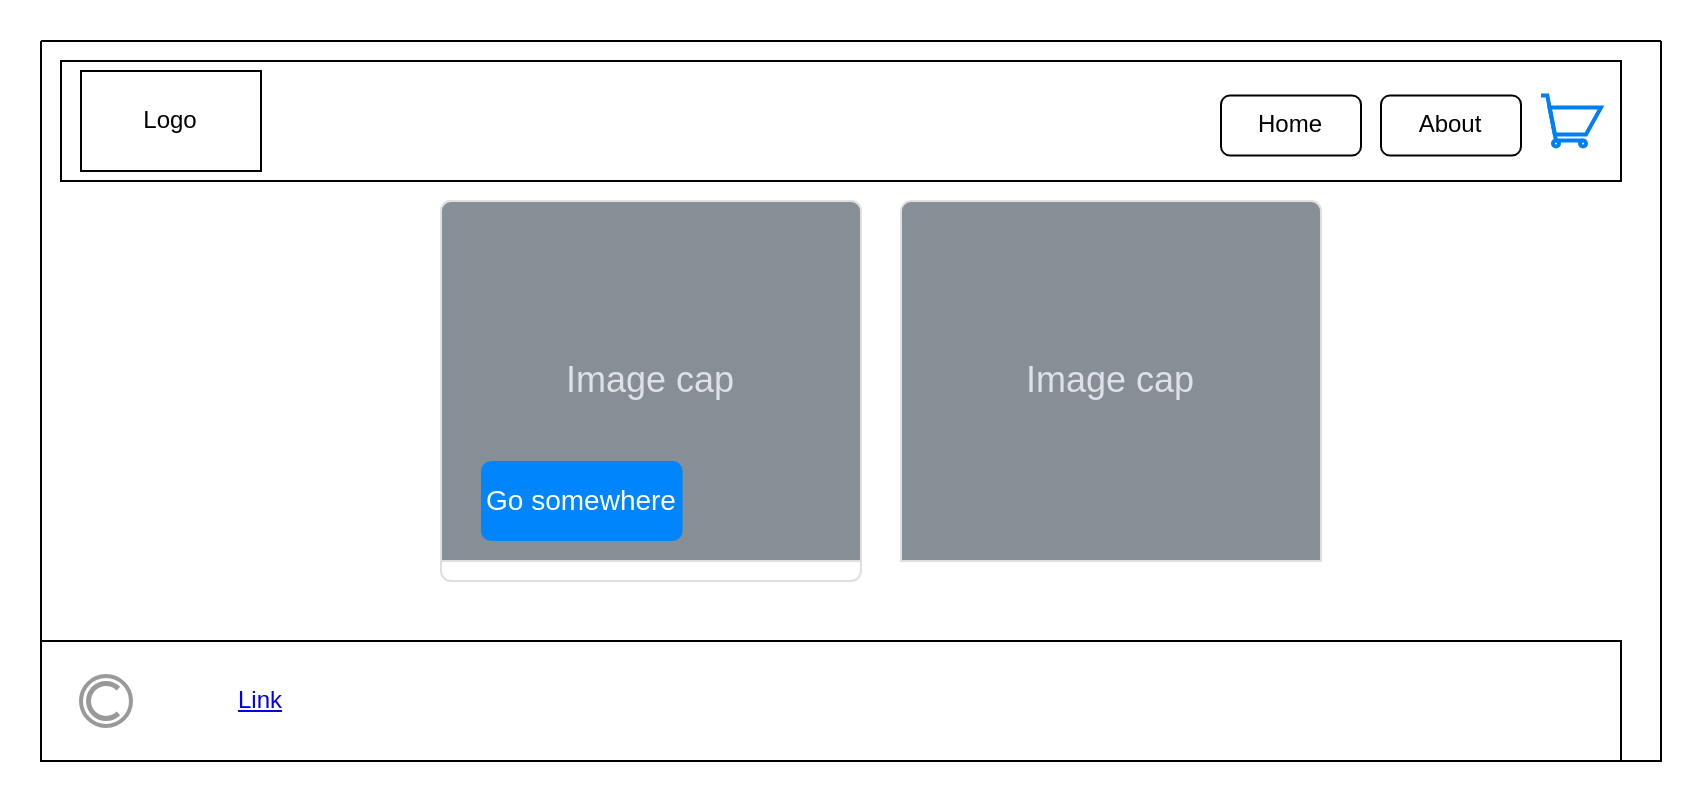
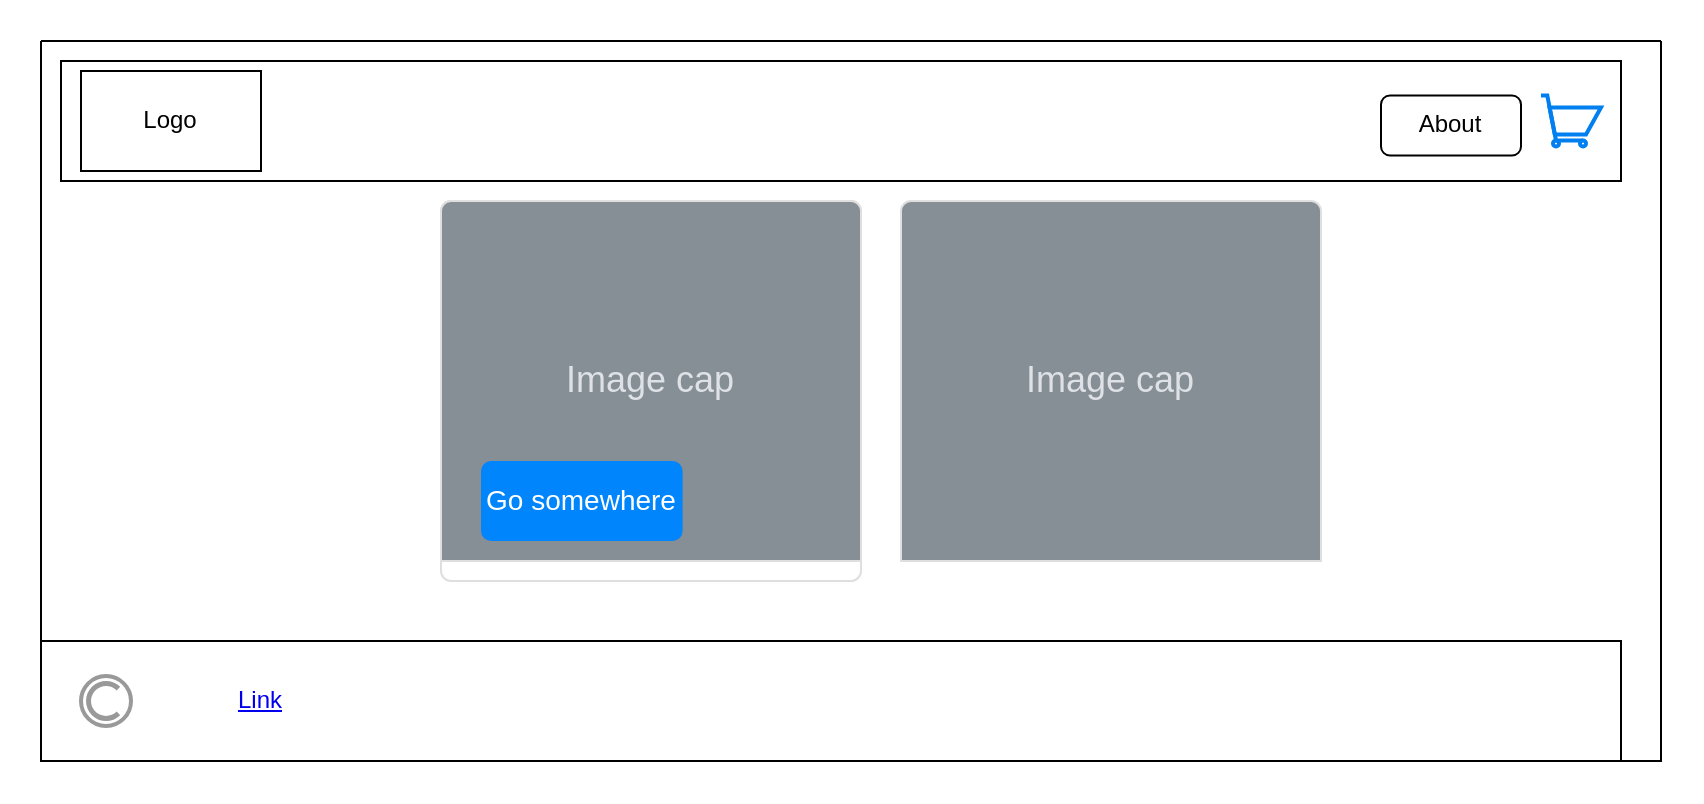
(1291, 126) -> none
